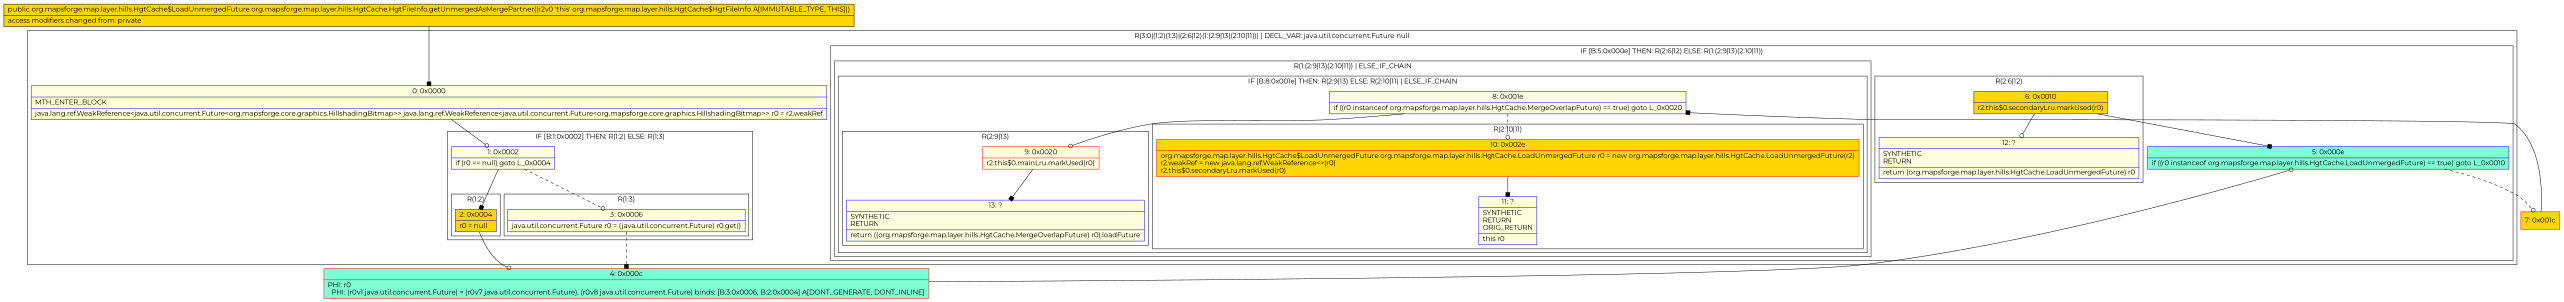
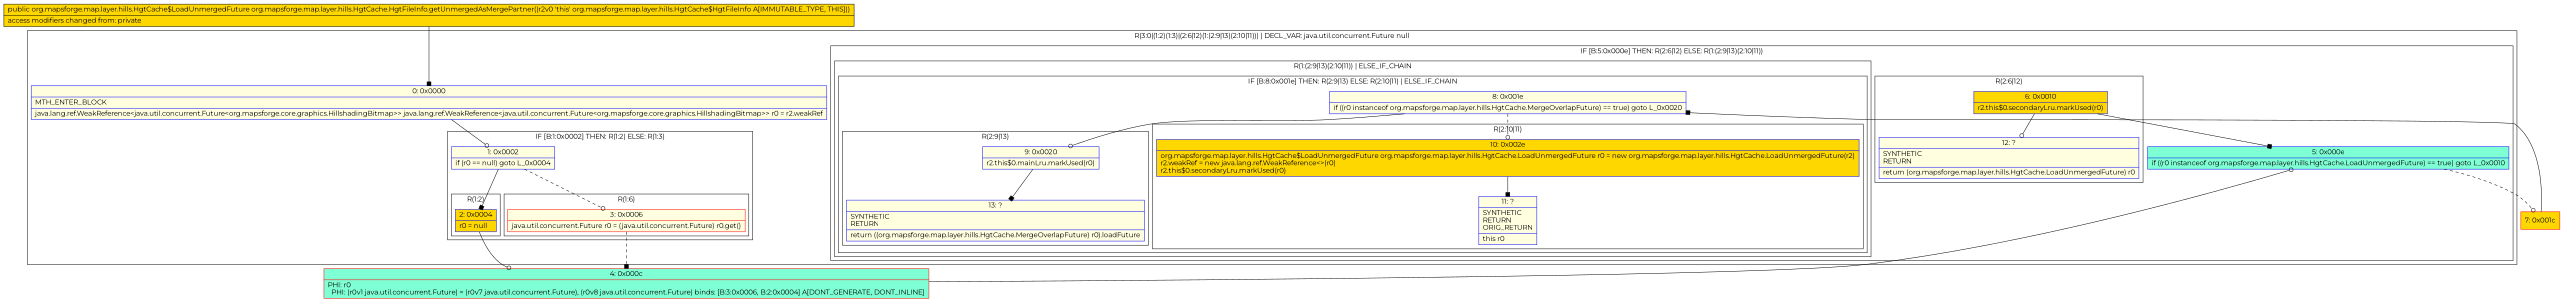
(1041, 158) -> (1041, 158)
(1508, 158) -> (1508, 158)
(626, 200) -> (626, 200)
(626, 221) -> (626, 221)
